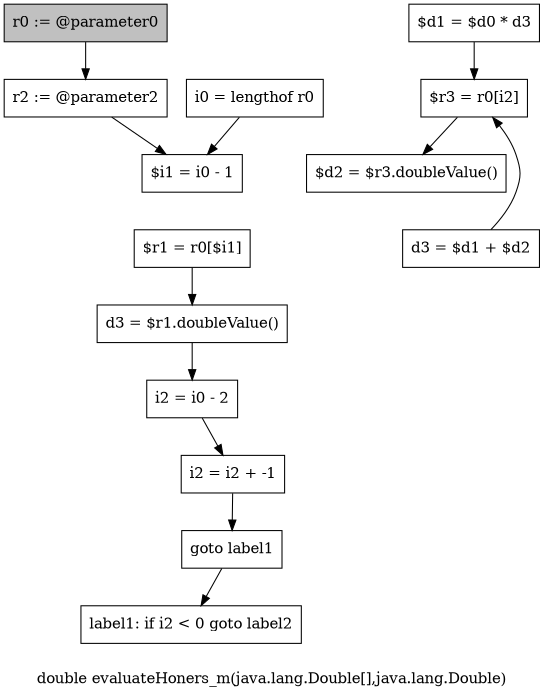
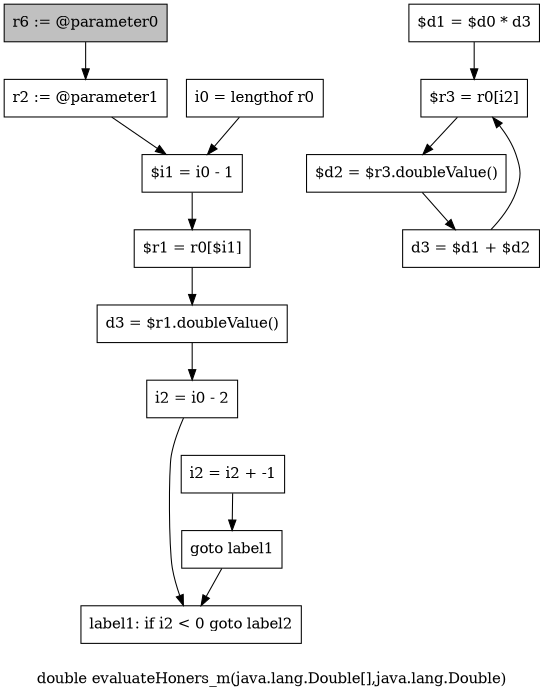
(86, 23) -> (86, 23)
(86, 98) -> (86, 98)
none -> (192, 206)
none -> (435, 207)
(210, 432) -> (169, 506)
